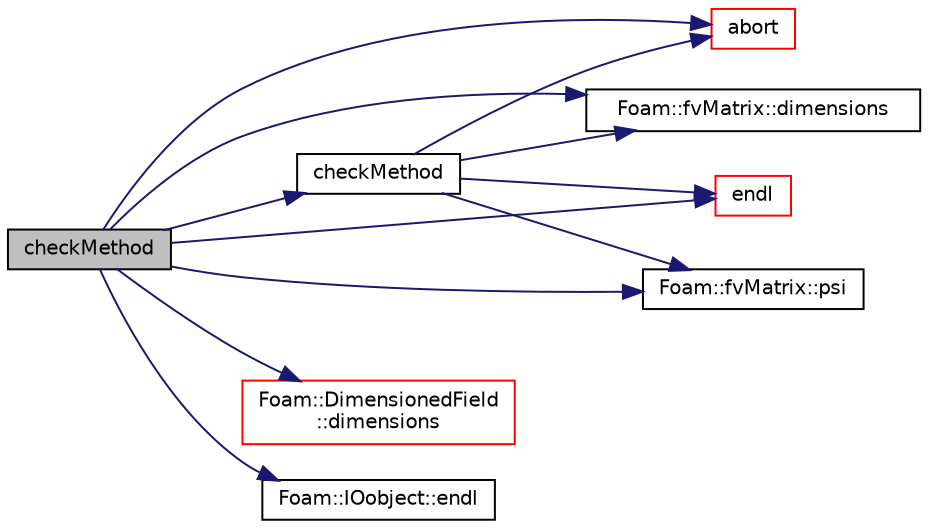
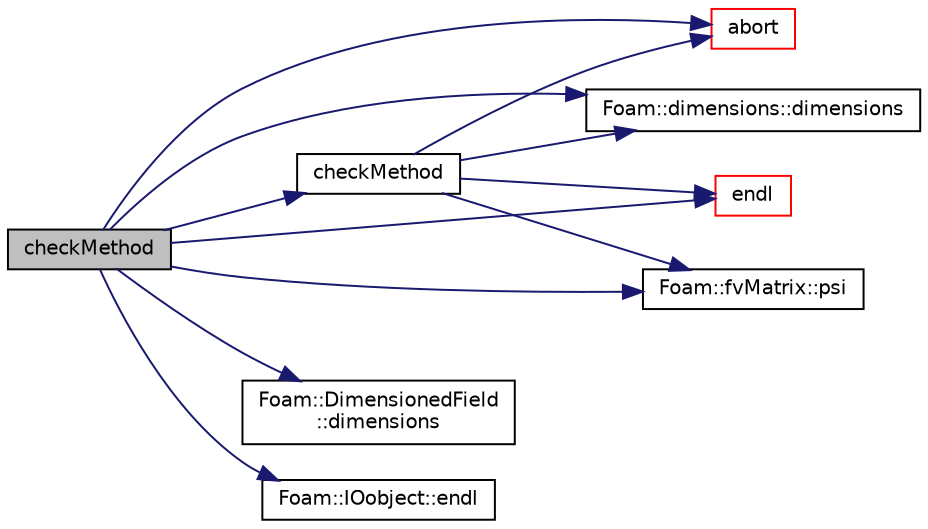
(753, 110) -> (753, 110)
(379, 412) -> (379, 412)
